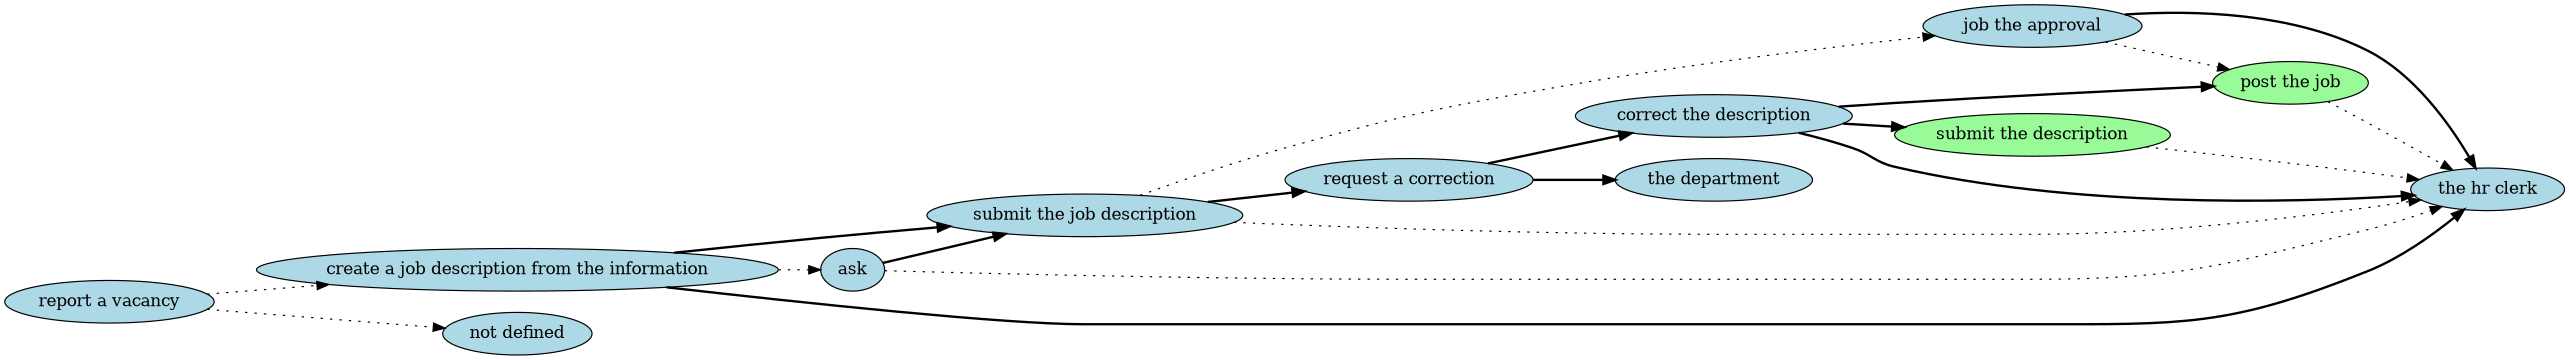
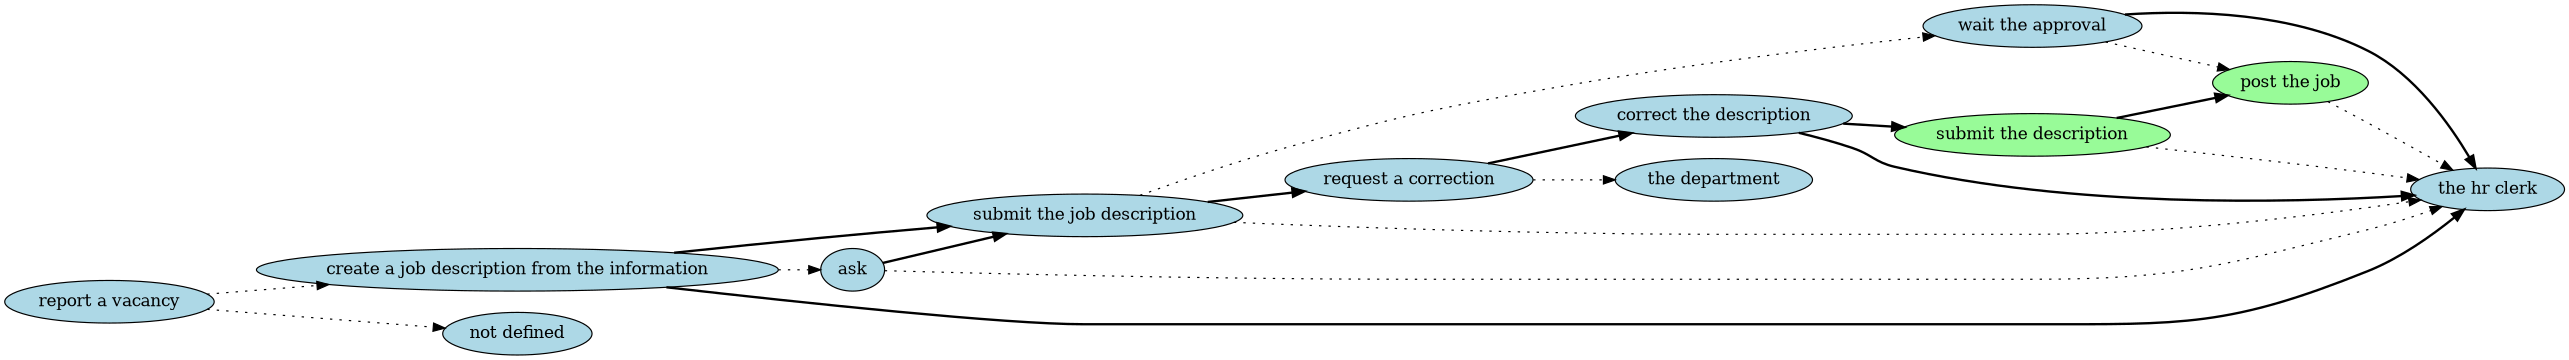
(2032, 26) -> (2032, 26)
(2020, 96) -> (2166, 108)
(1568, 180) -> (1568, 180)
